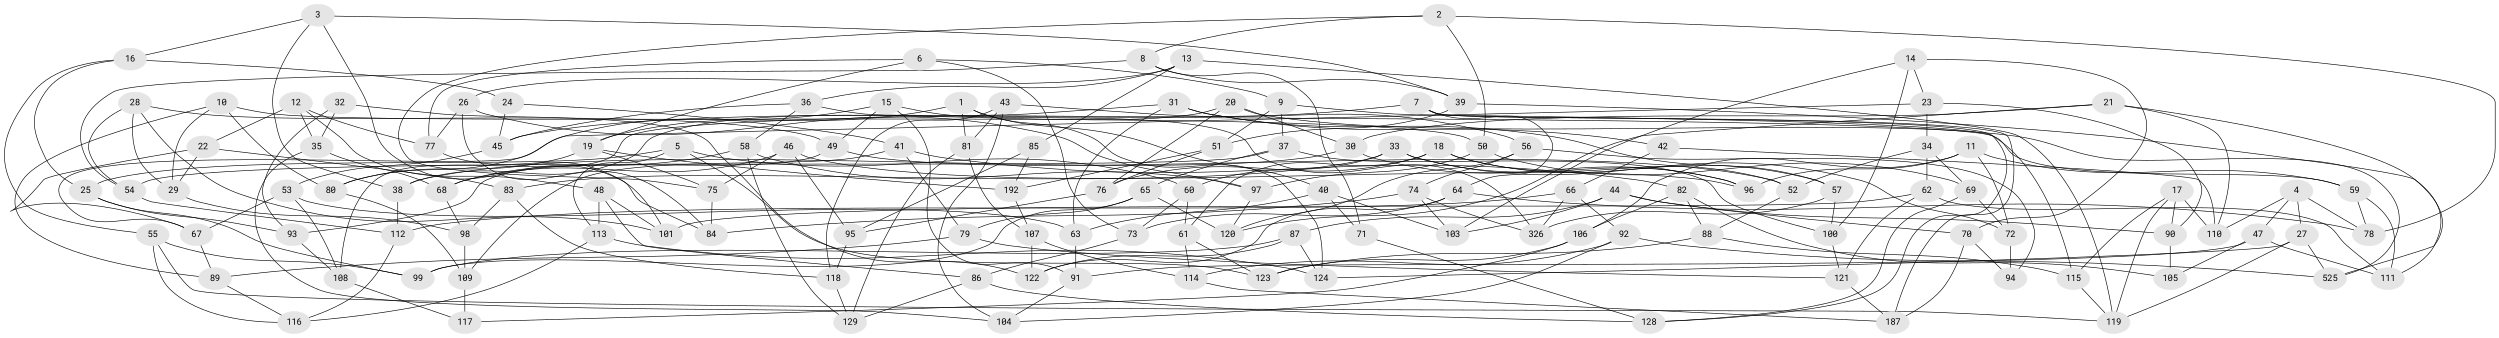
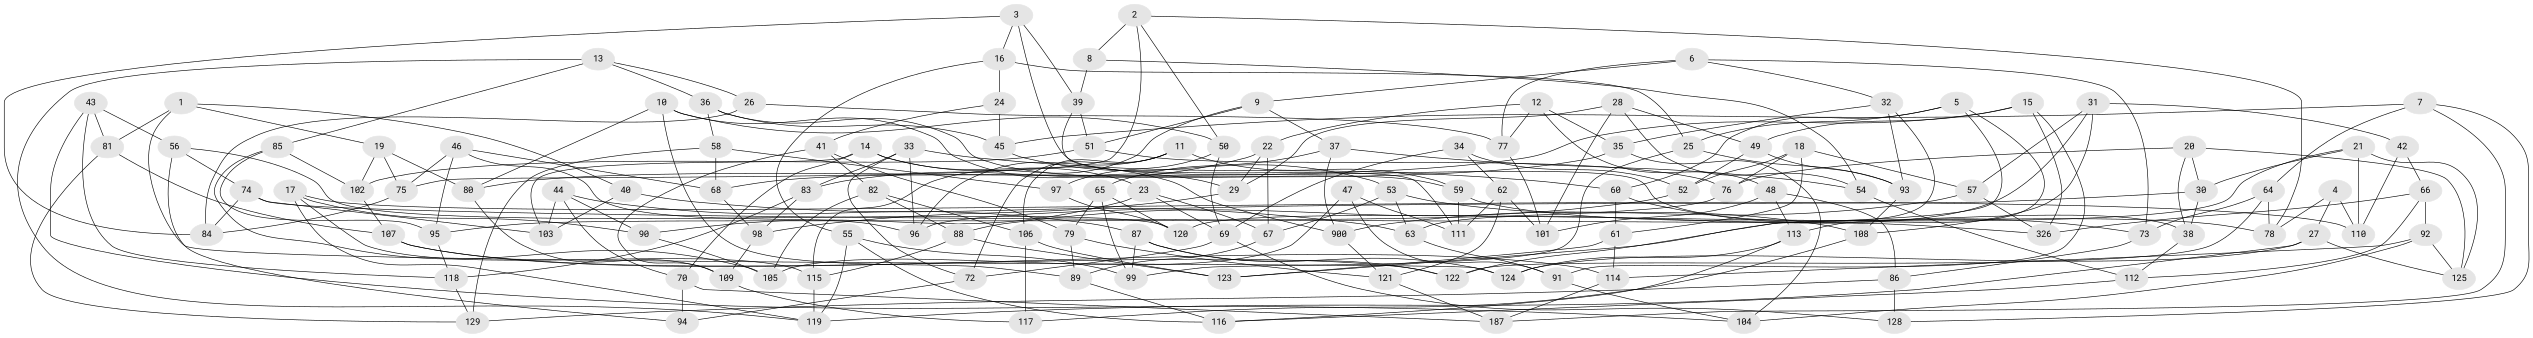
(751, 97) -> (1791, 77)
(1927, 125) -> (1187, 214)
(1016, 129) -> none
(1011, 191) -> (357, 191)
(2281, 209) -> none
(1362, 235) -> none
(1830, 235) -> (1339, 235)
none -> (365, 251)
(2330, 279) -> (2459, 279)
